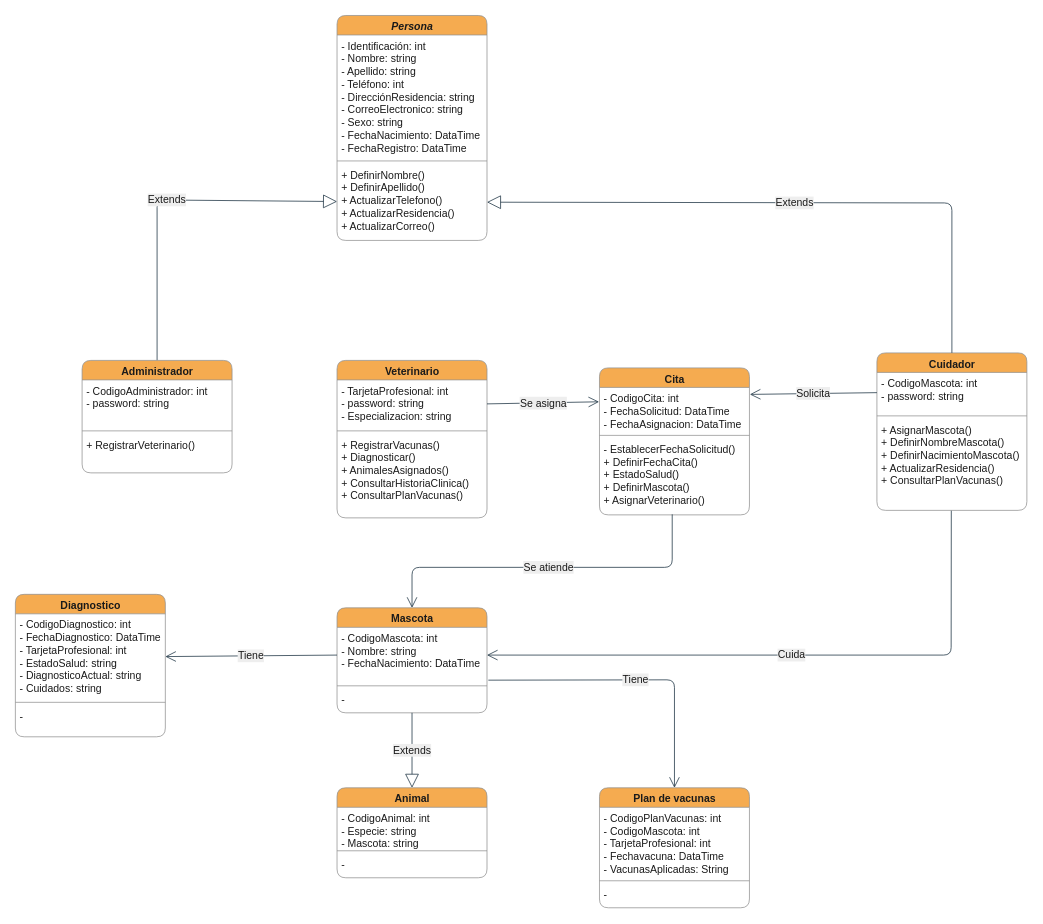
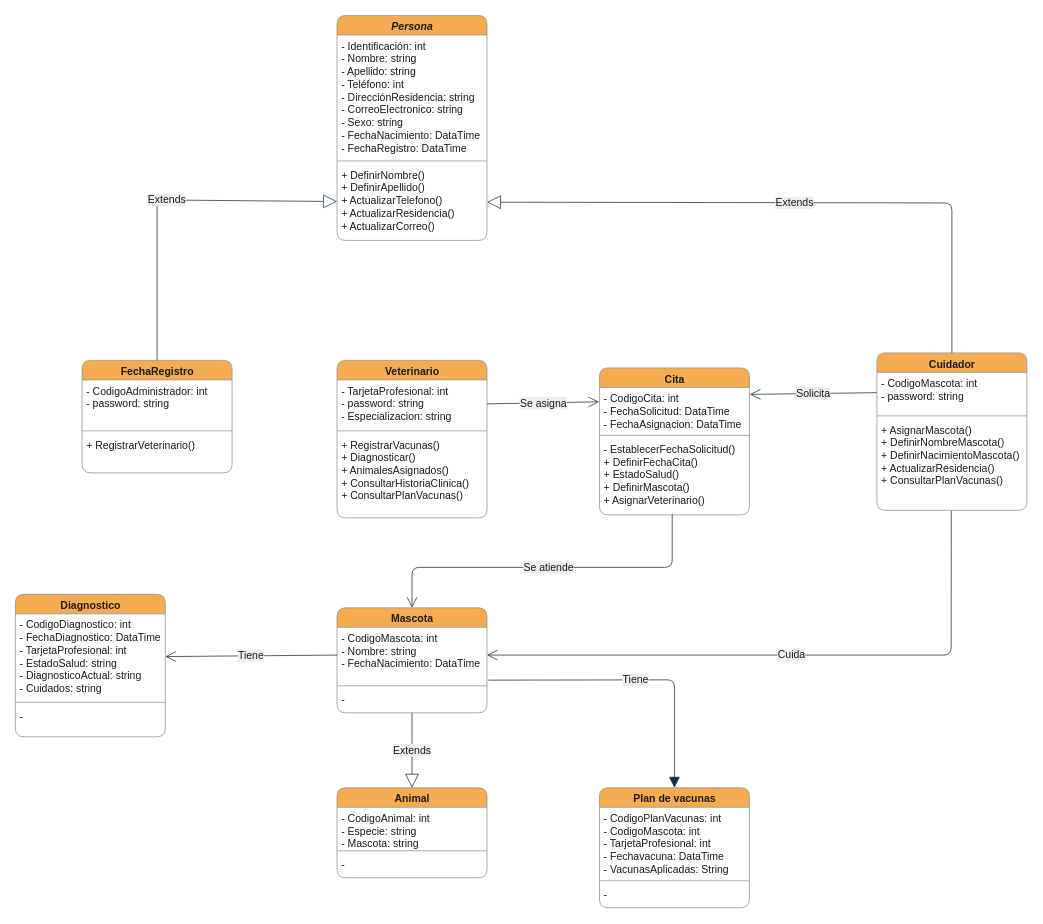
(158, 372) -> (158, 372)
(675, 780) -> (675, 776)
